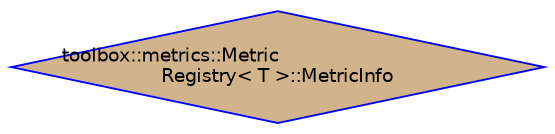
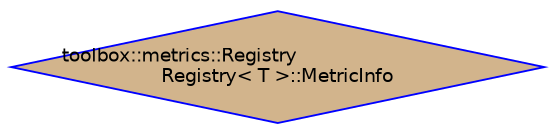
(278, 67) -> (278, 67)
